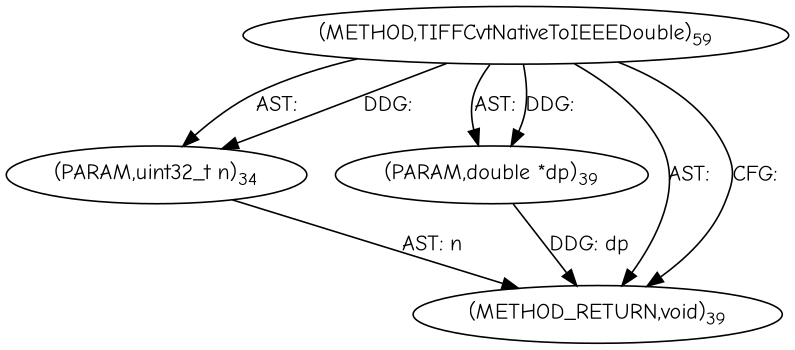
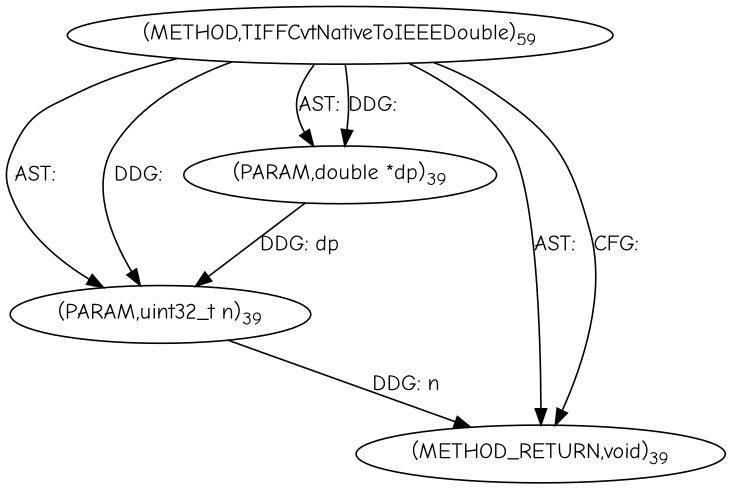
(249, 172) -> (253, 312)
(540, 238) -> (257, 240)
(432, 245) -> (407, 384)
